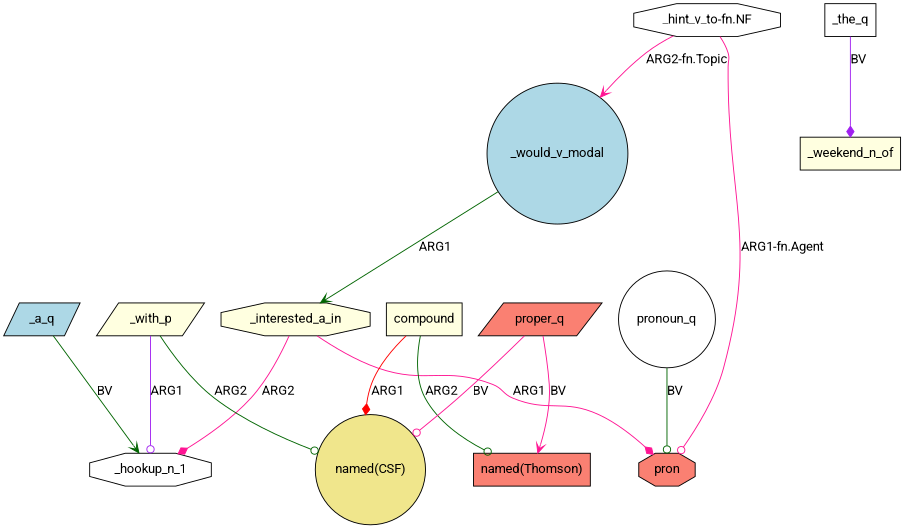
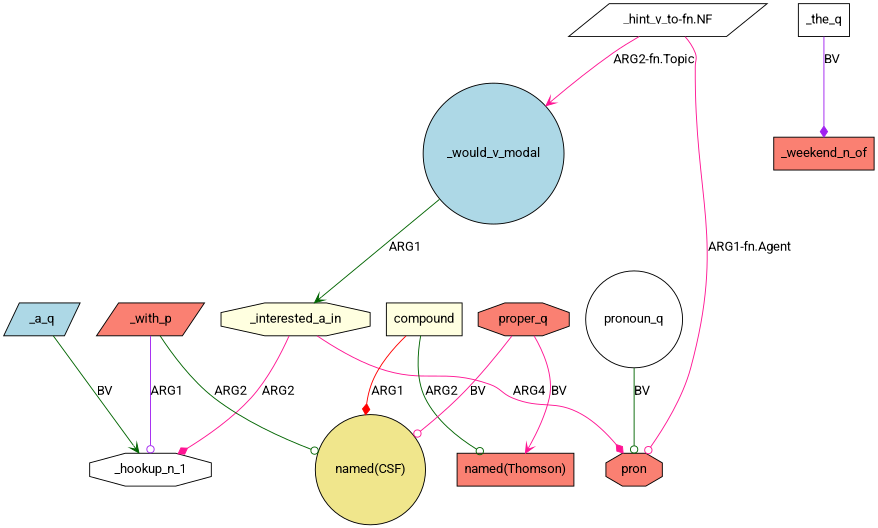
(707, 20) -> (668, 20)
(850, 154) -> (824, 154)
(150, 319) -> (150, 319)
(540, 319) -> (524, 319)
(529, 391) -> (529, 391)
